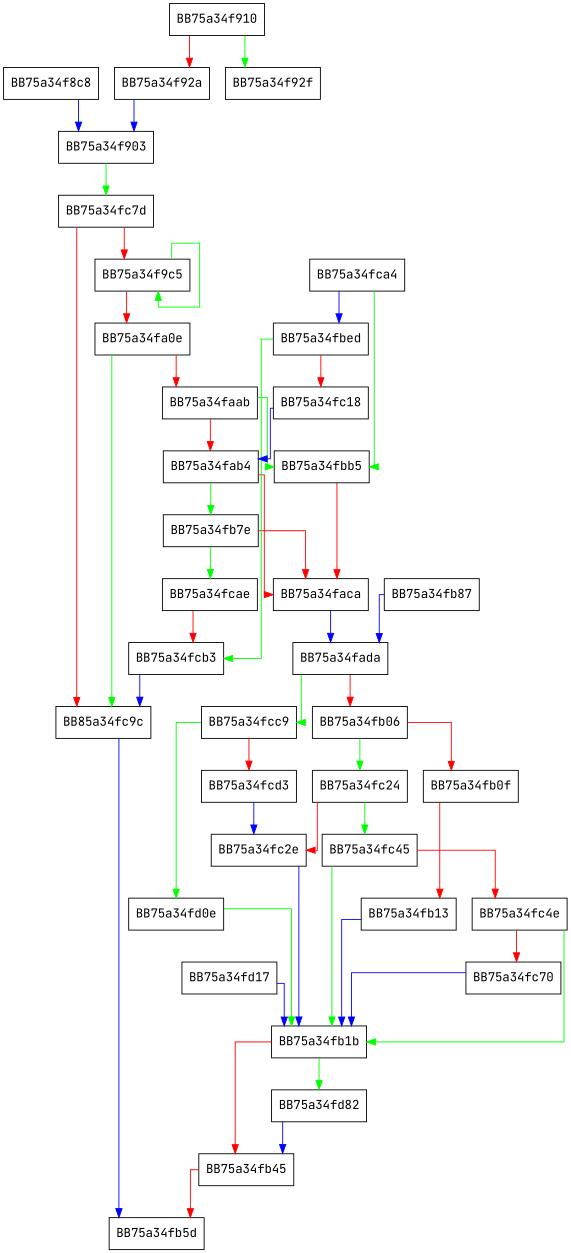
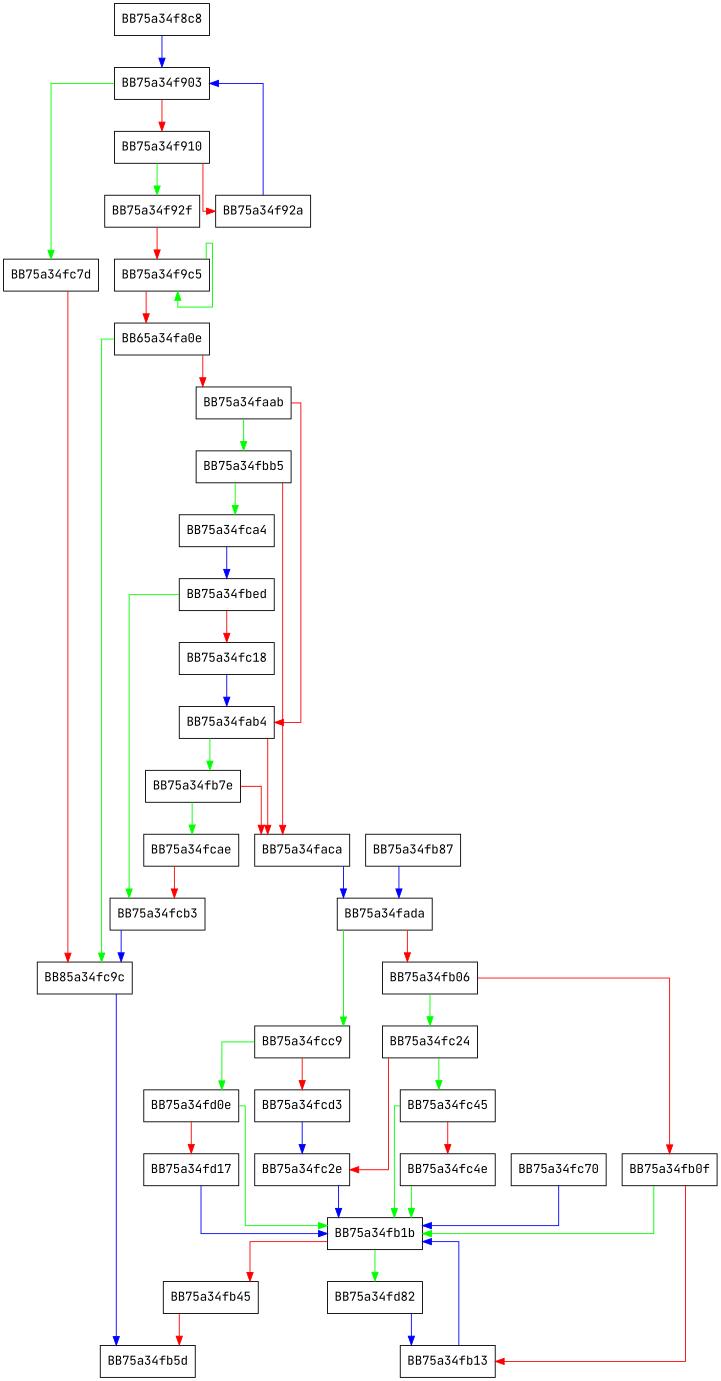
none -> (162, 111)
(124, 239) -> (157, 239)
(142, 339) -> (162, 339)
(374, 379) -> (235, 494)
(517, 942) -> none
none -> (191, 1133)
(283, 1133) -> (411, 1325)
none -> (567, 1234)
